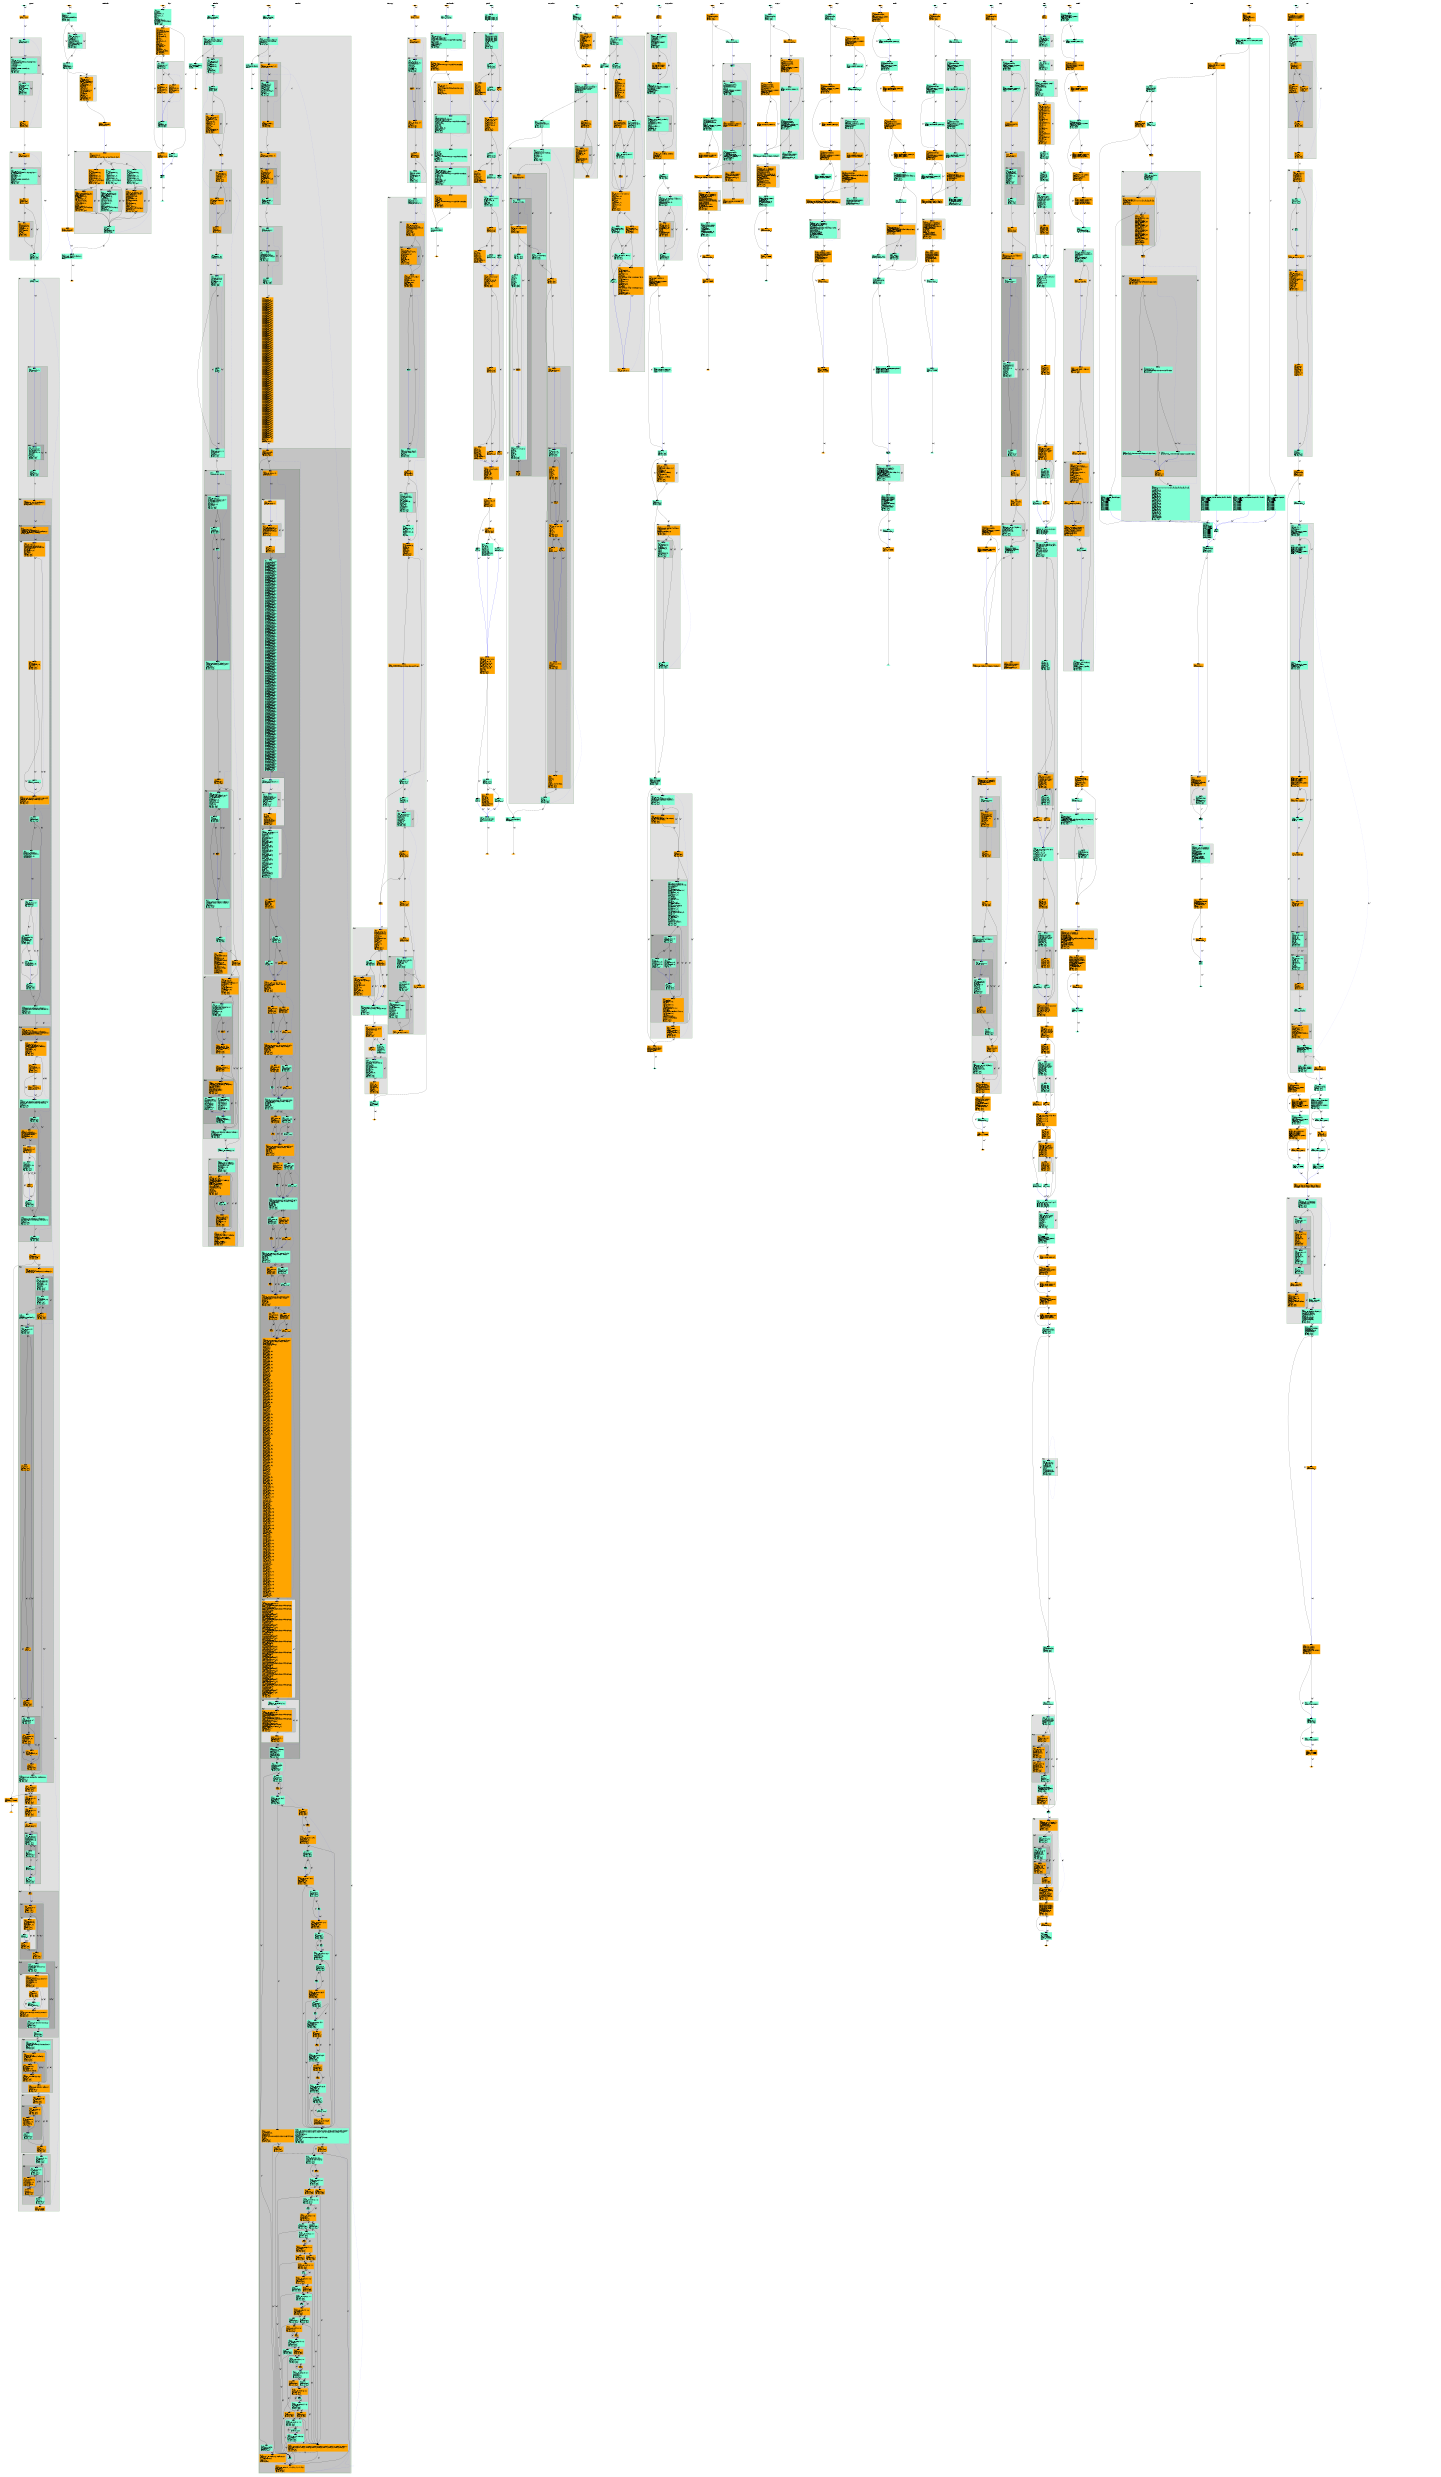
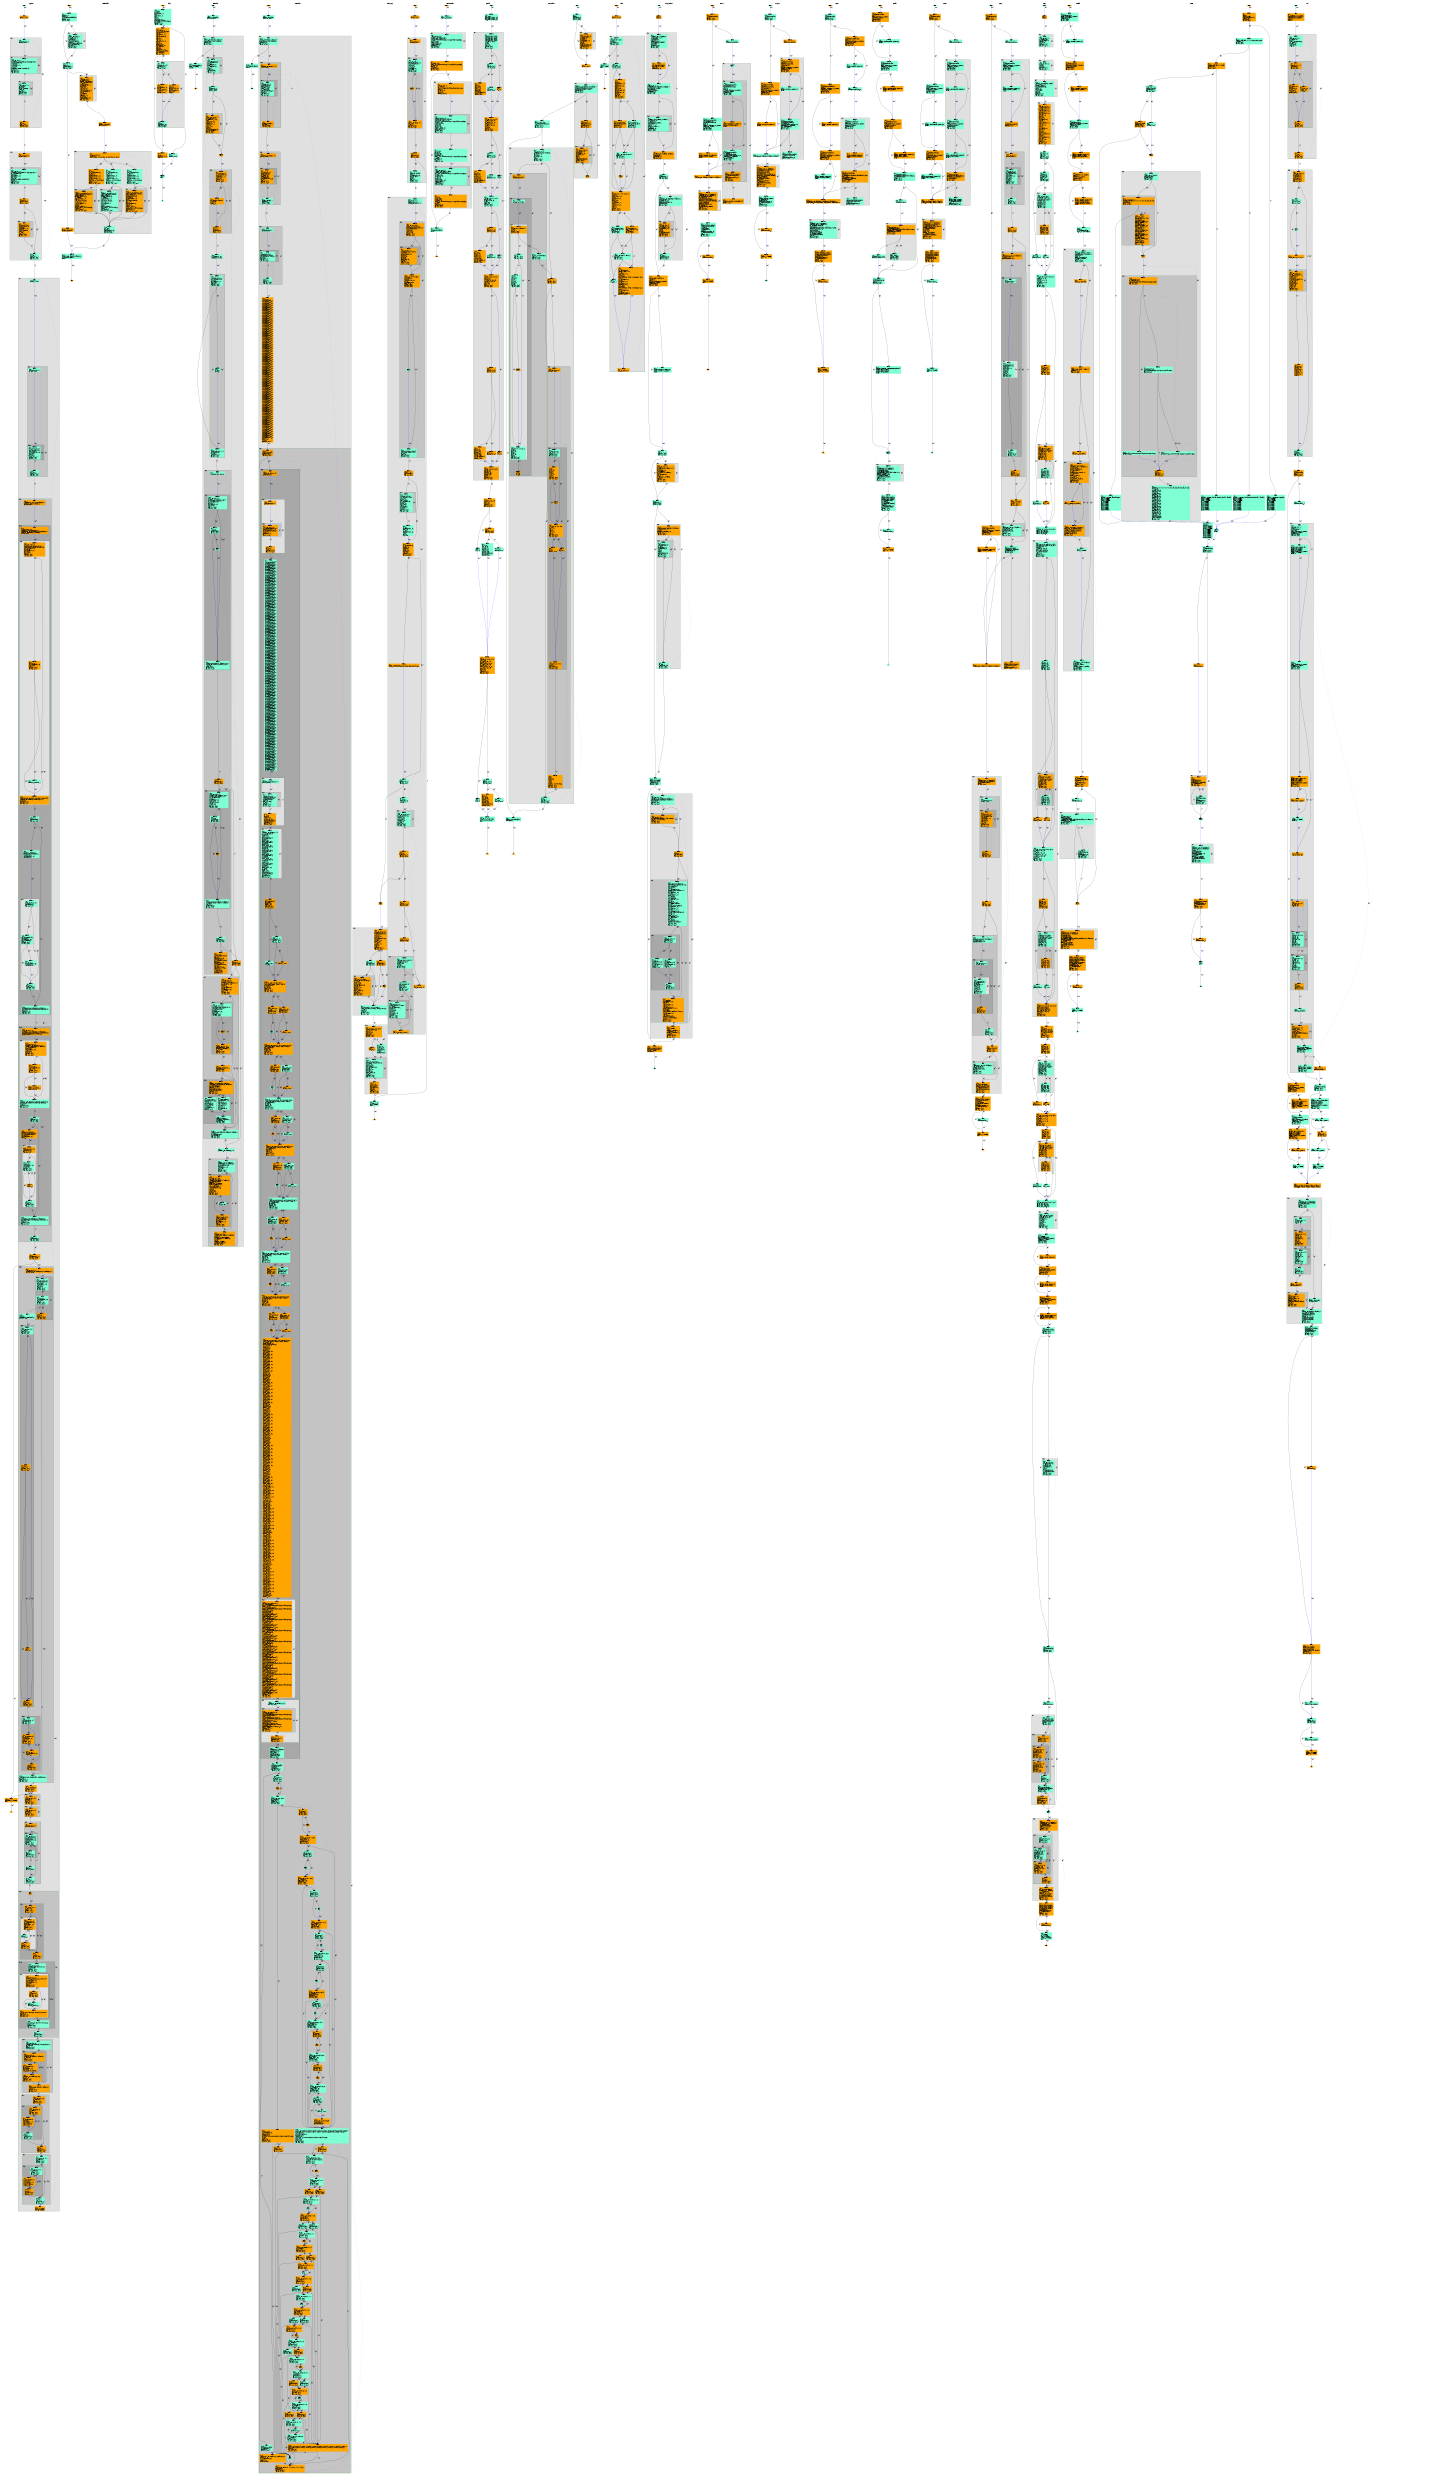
none -> (1200, 791)
